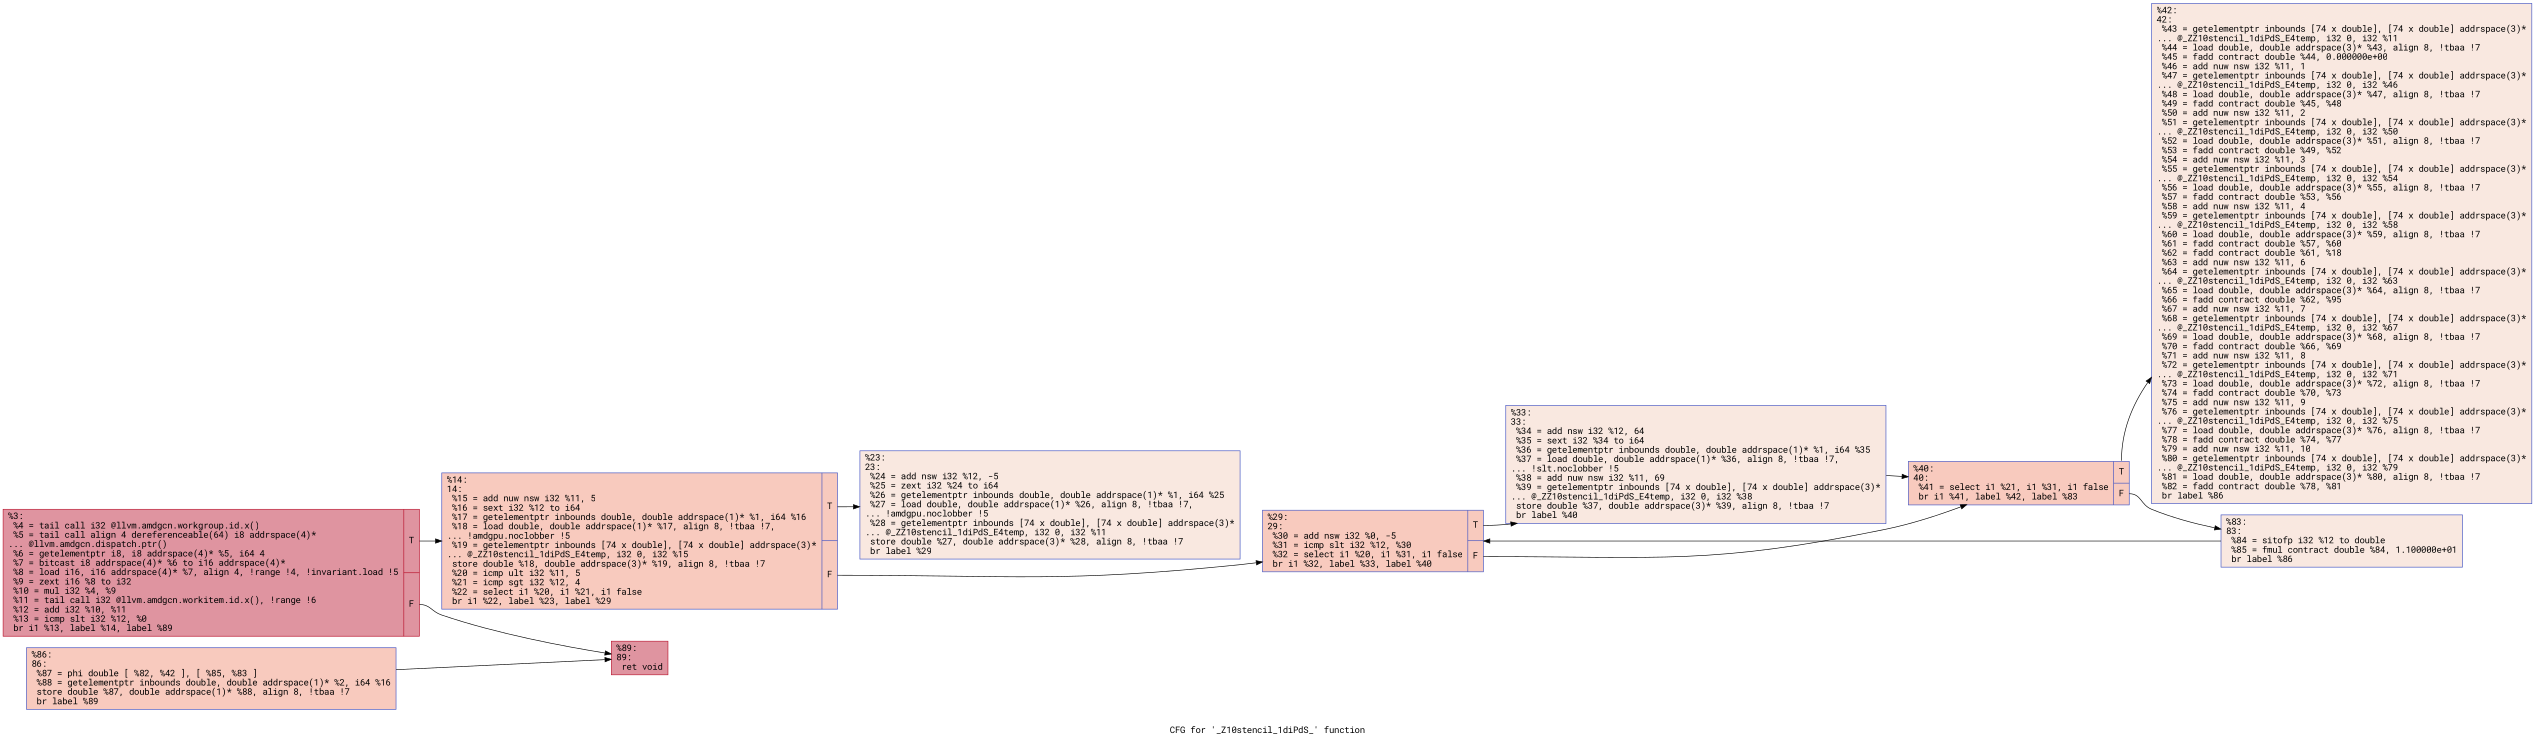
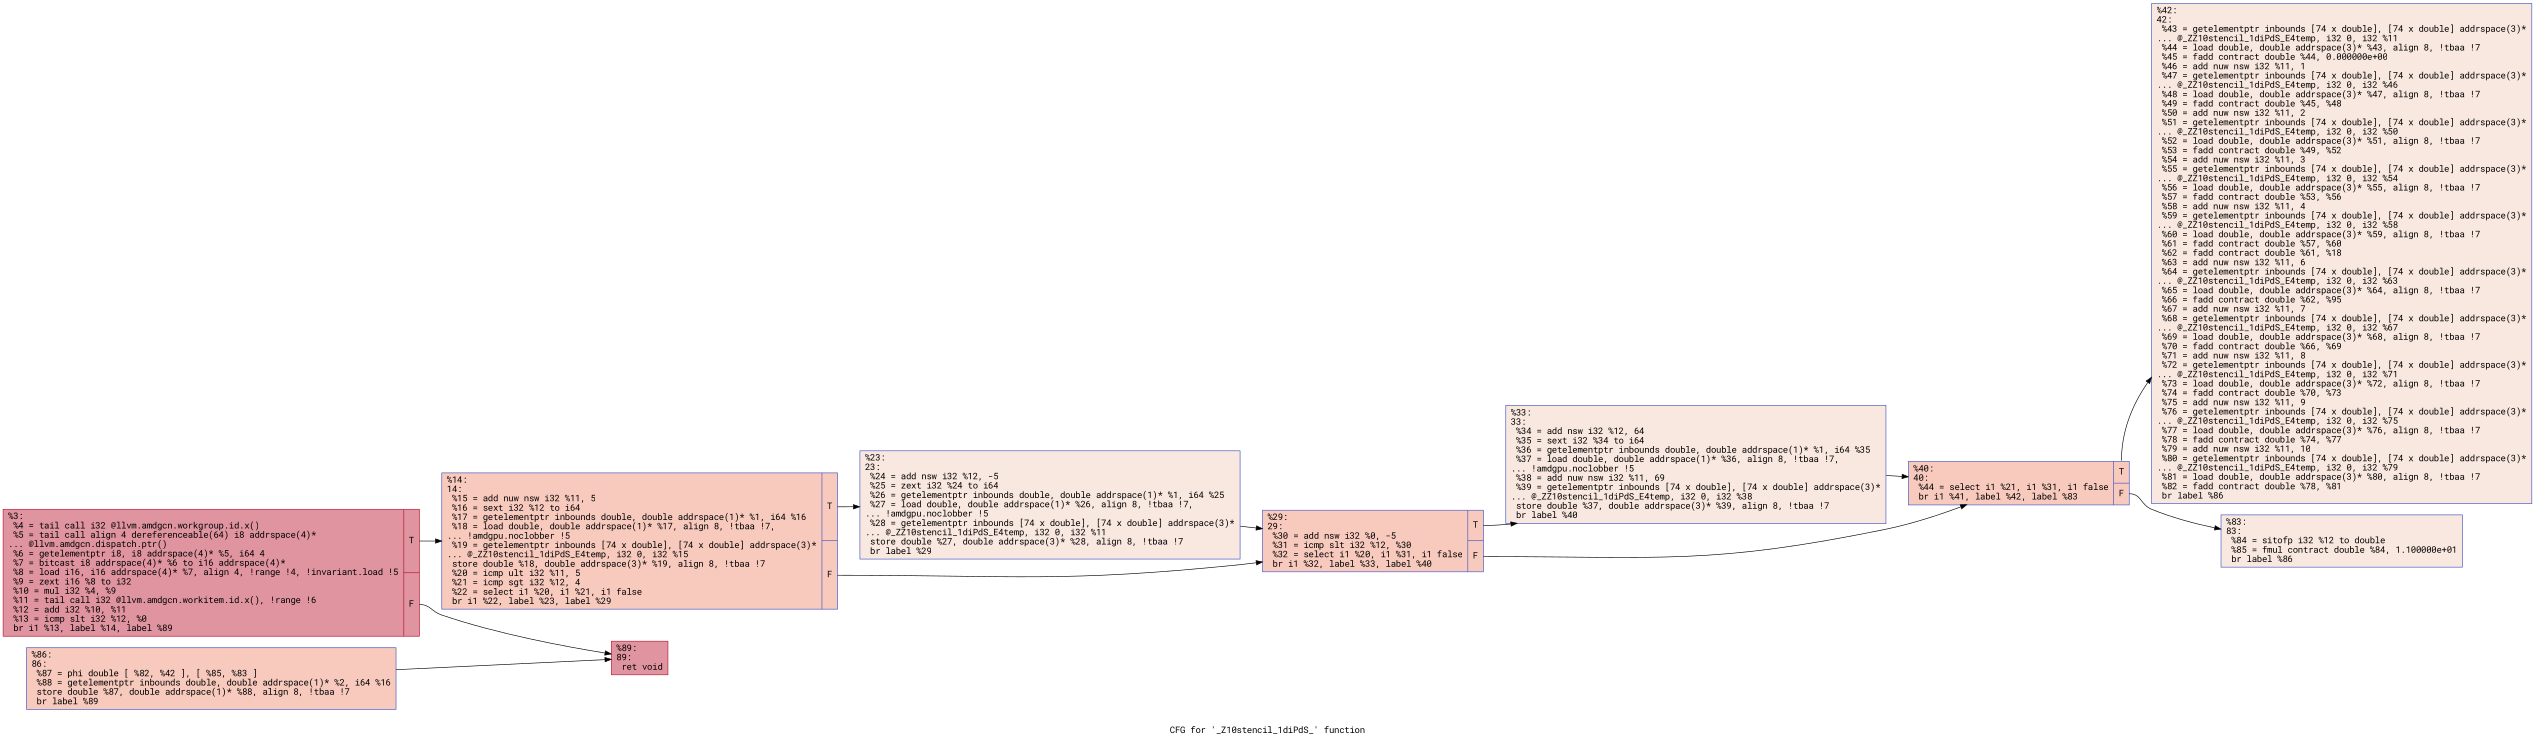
(1565, 469) -> (1573, 469)
(2011, 488) -> (2011, 488)
(1855, 541) -> (1248, 527)
